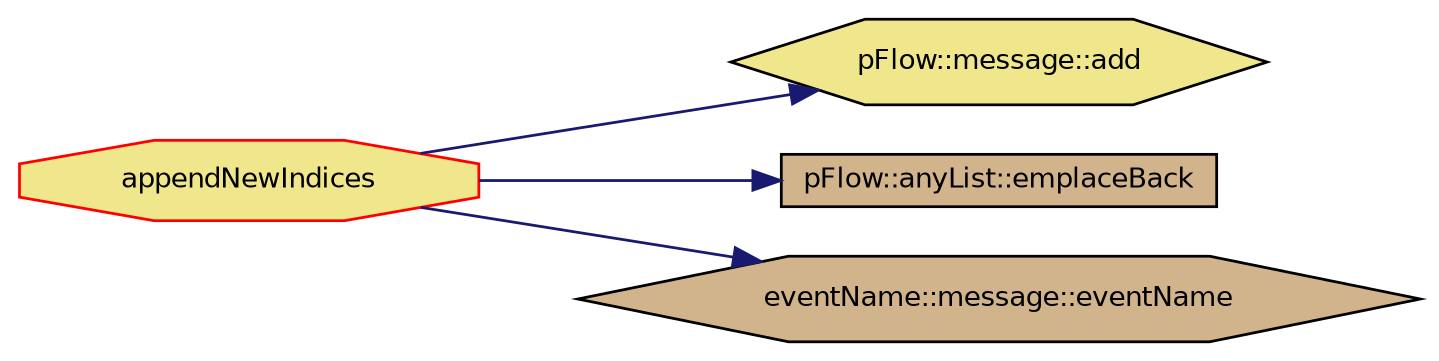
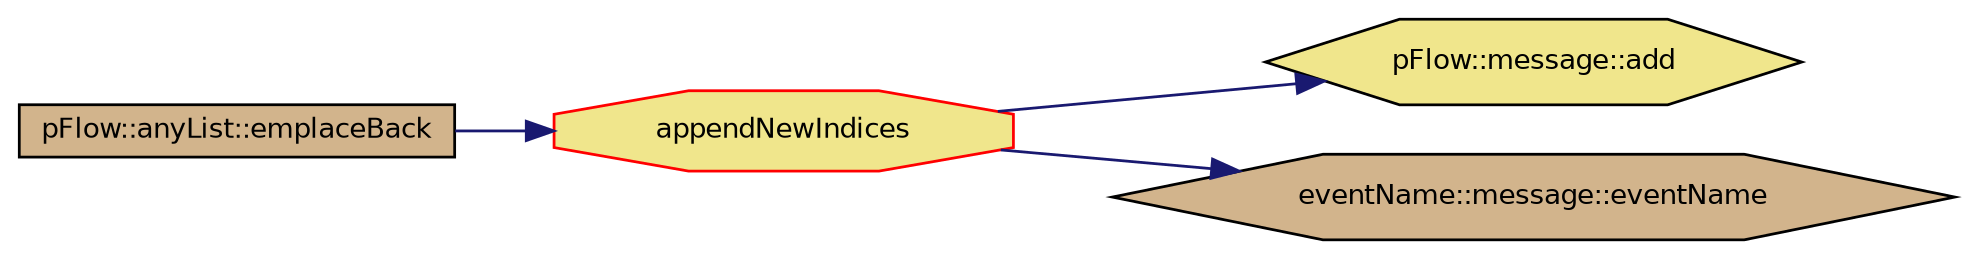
(616, 181) -> (491, 131)
